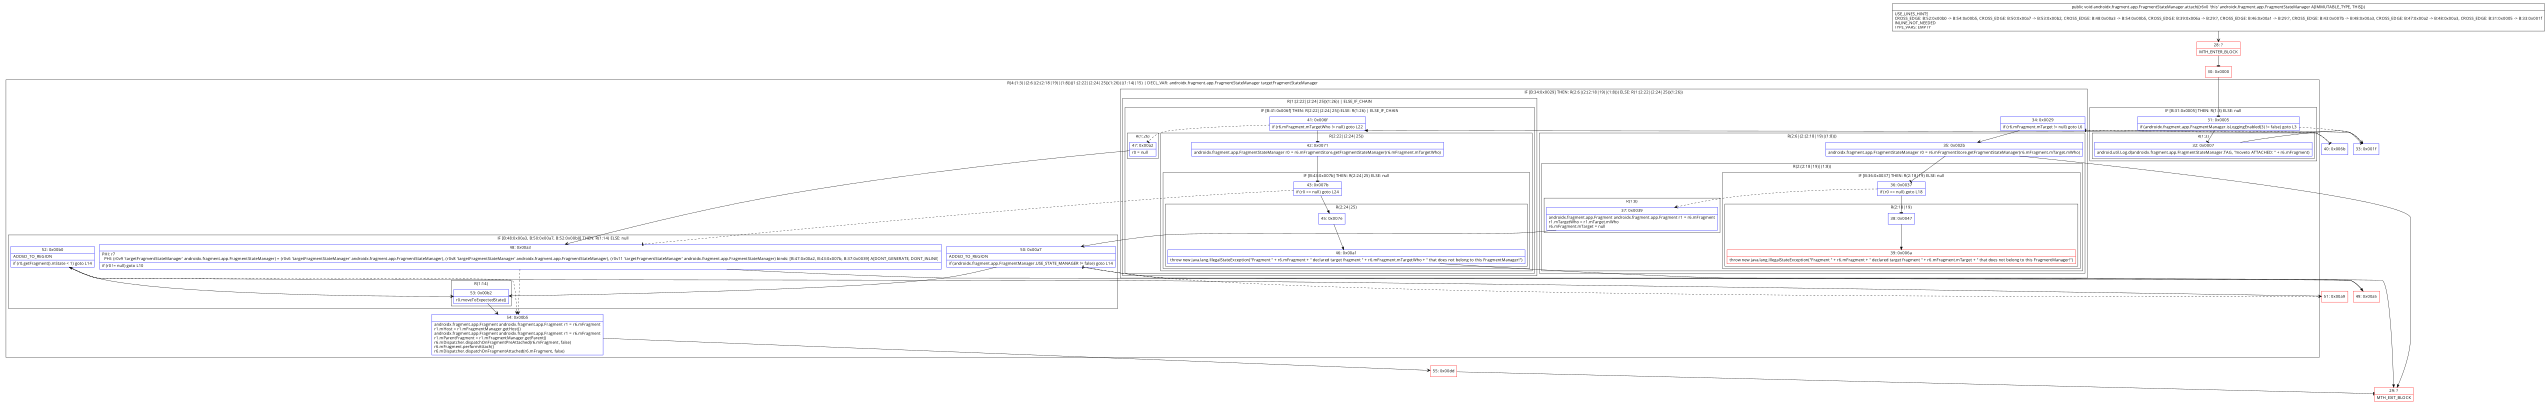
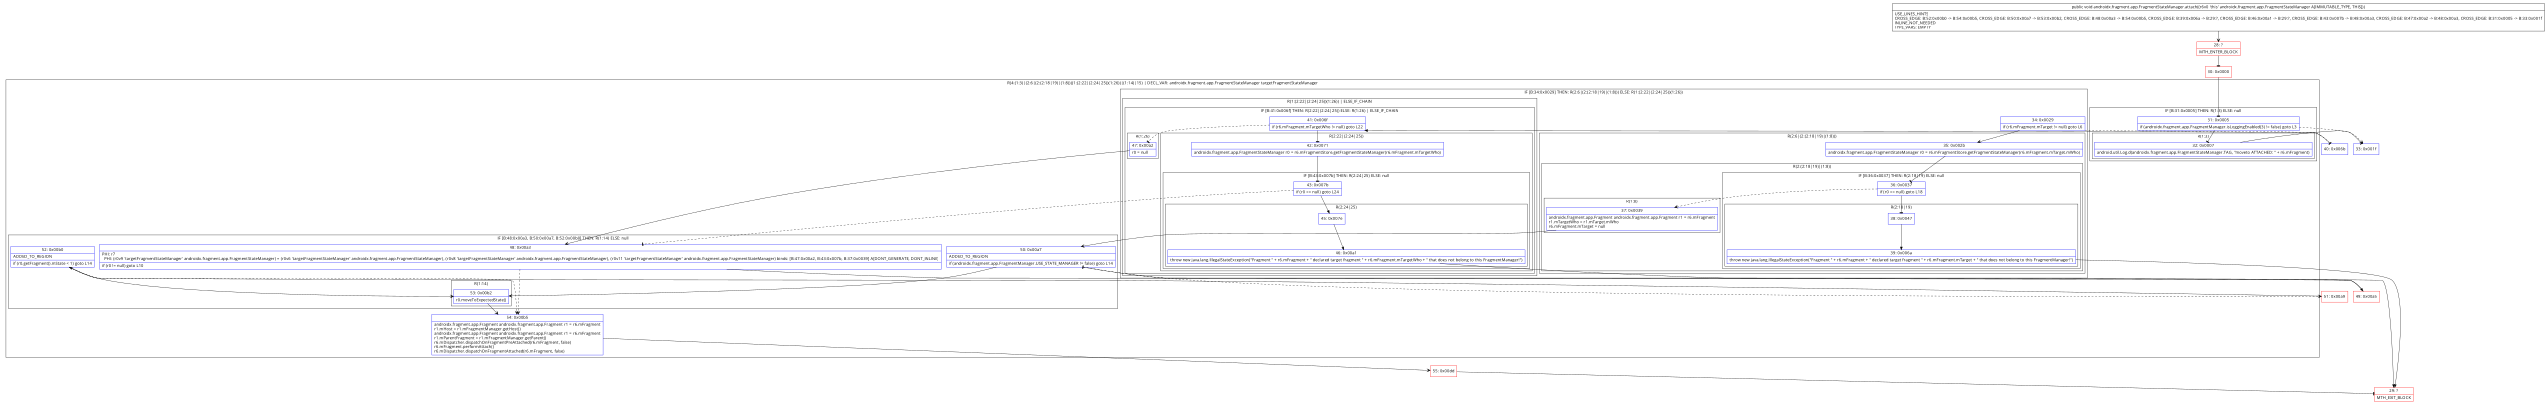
(2227, 131) -> none
(2300, 191) -> (2288, 267)
(1901, 257) -> (1901, 257)
